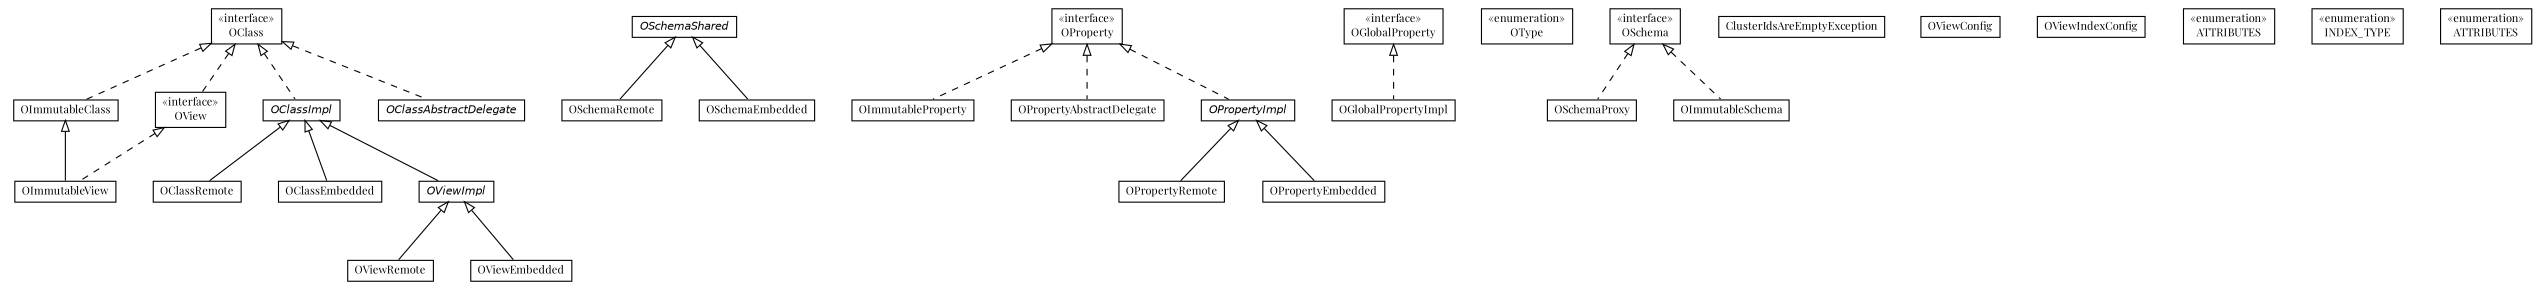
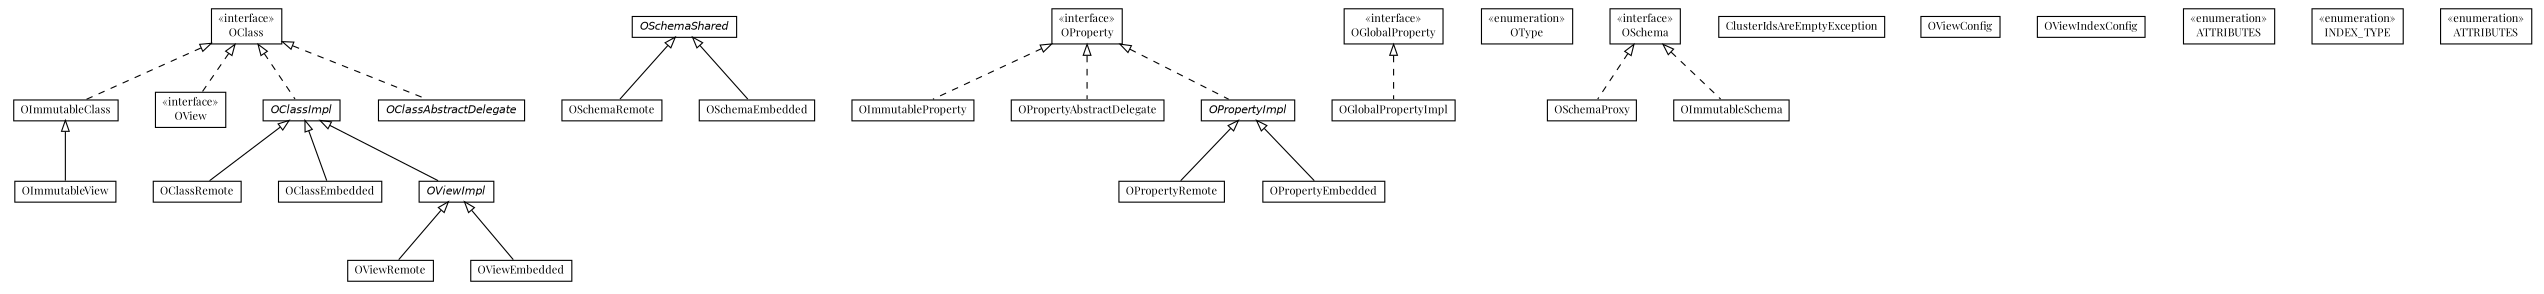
(118, 157) -> none
